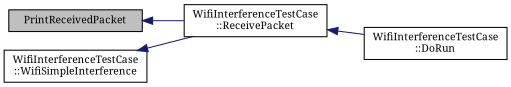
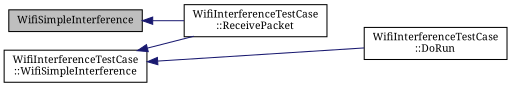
(76, 21) -> (76, 21)
(351, 33) -> (261, 55)
